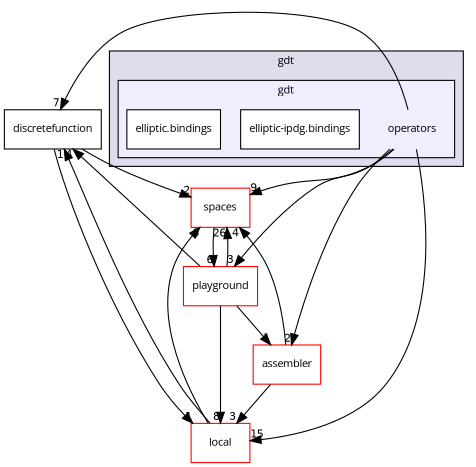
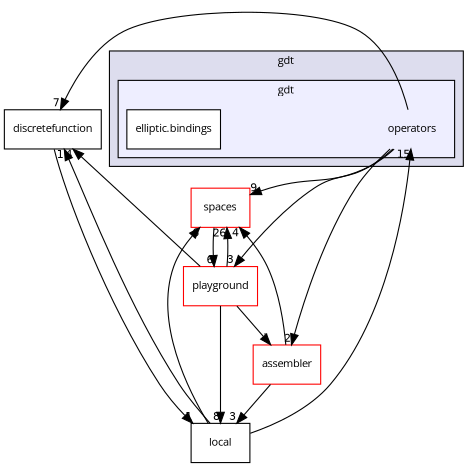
(300, 129) -> none
(130, 174) -> none
(410, 339) -> (368, 322)
(221, 443) -> (221, 443)
